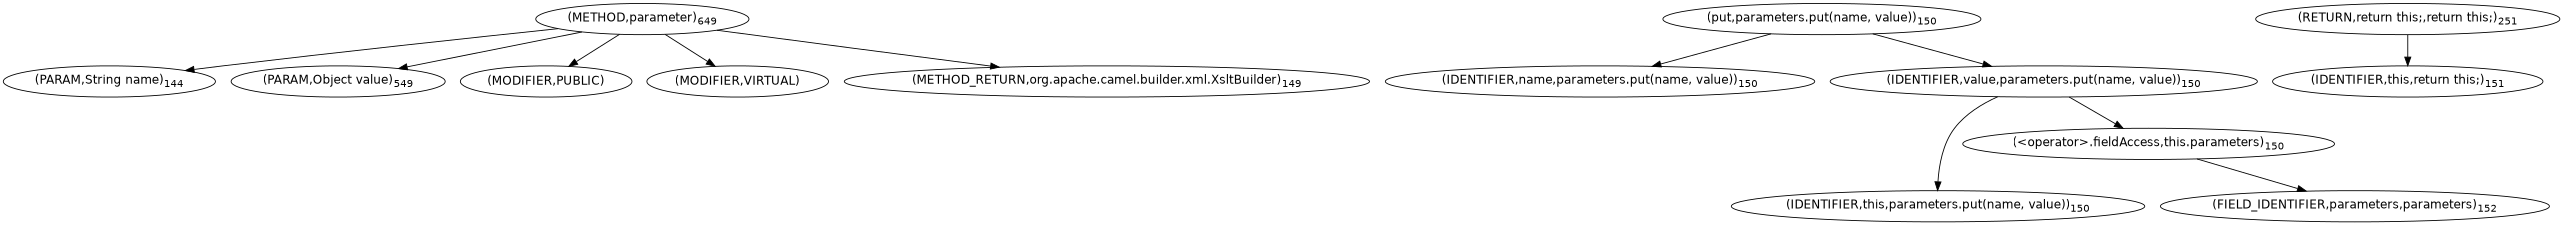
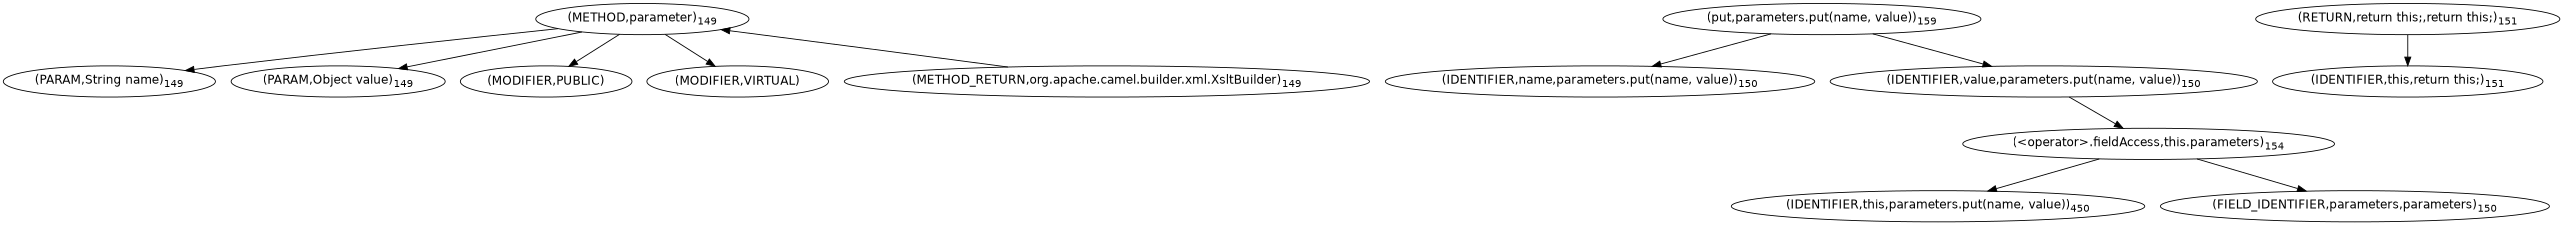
(707, 18) -> (707, 18)
(1927, 18) -> (1927, 18)
(2508, 18) -> (2508, 18)
(854, 48) -> (869, 49)
(174, 80) -> (174, 80)
(404, 80) -> (404, 80)
(1954, 129) -> (2048, 174)
(2275, 143) -> (2275, 143)
(2080, 205) -> (2080, 205)
(2488, 205) -> (2488, 205)
